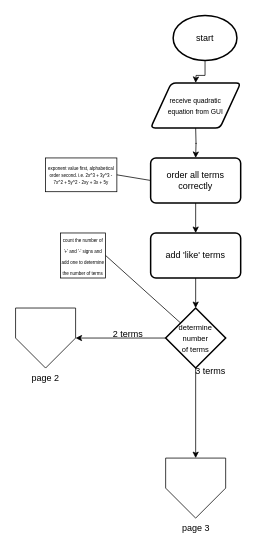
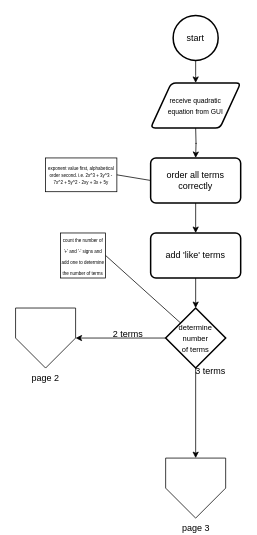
(205, 38) -> (195, 38)
